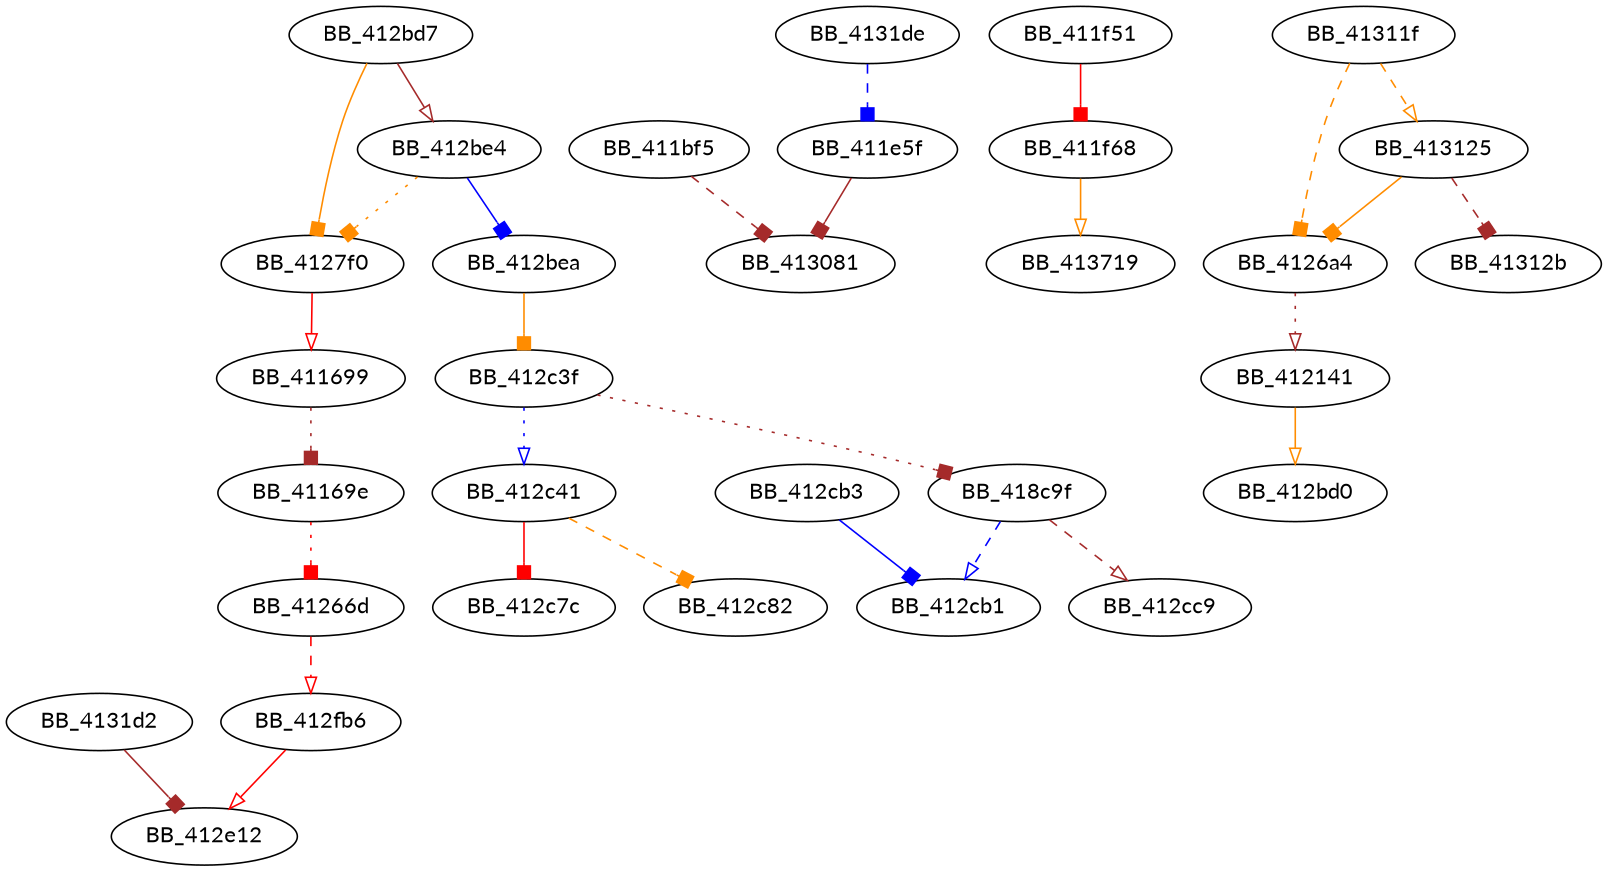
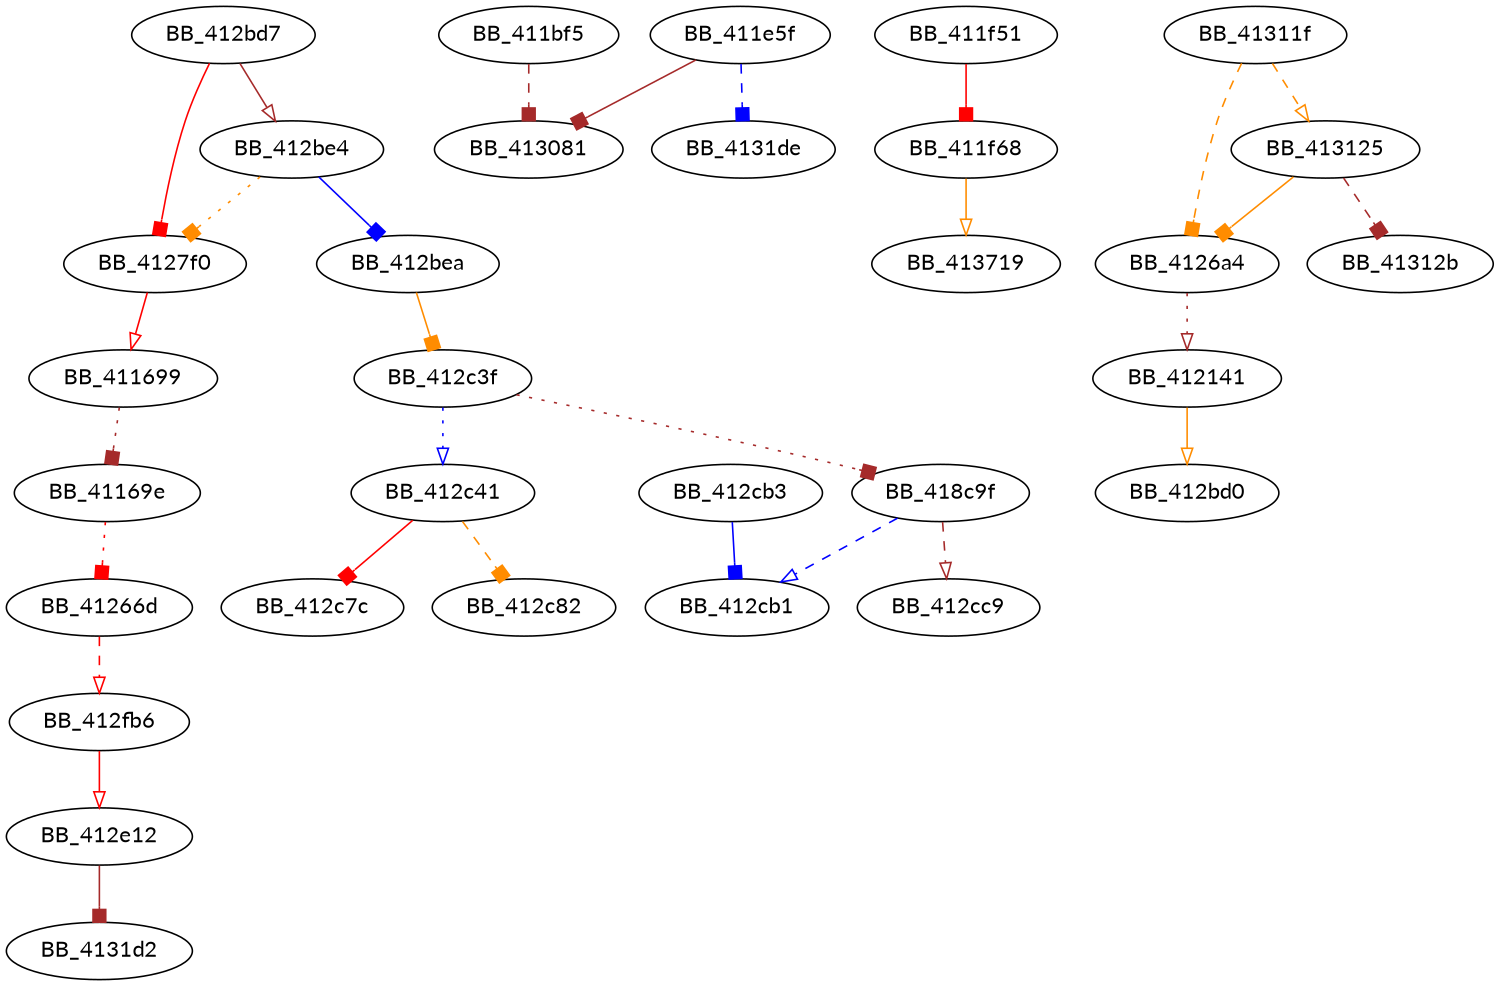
(867, 84) -> (742, 84)
(337, 139) -> (180, 139)
(146, 773) -> (99, 886)
